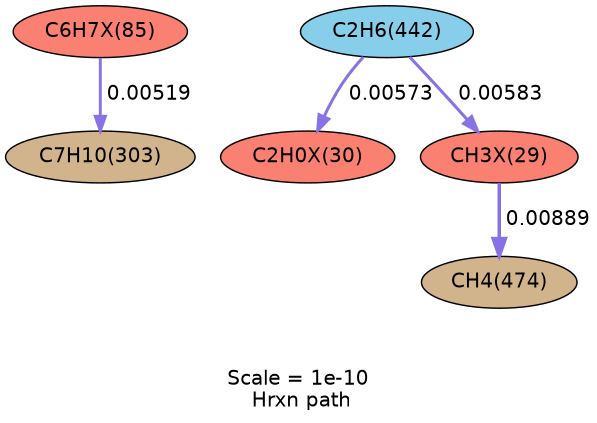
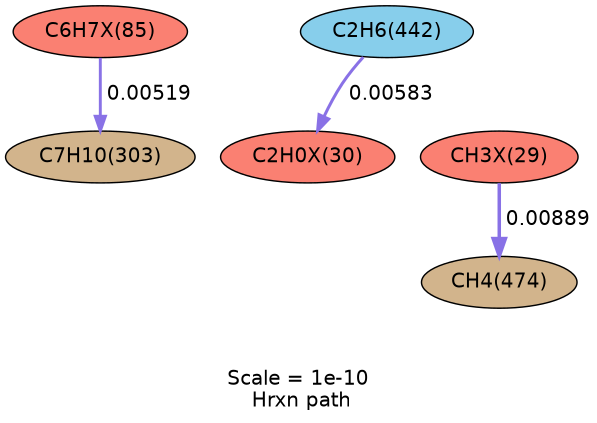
(439, 88) -> none
(388, 94) -> (388, 94)
